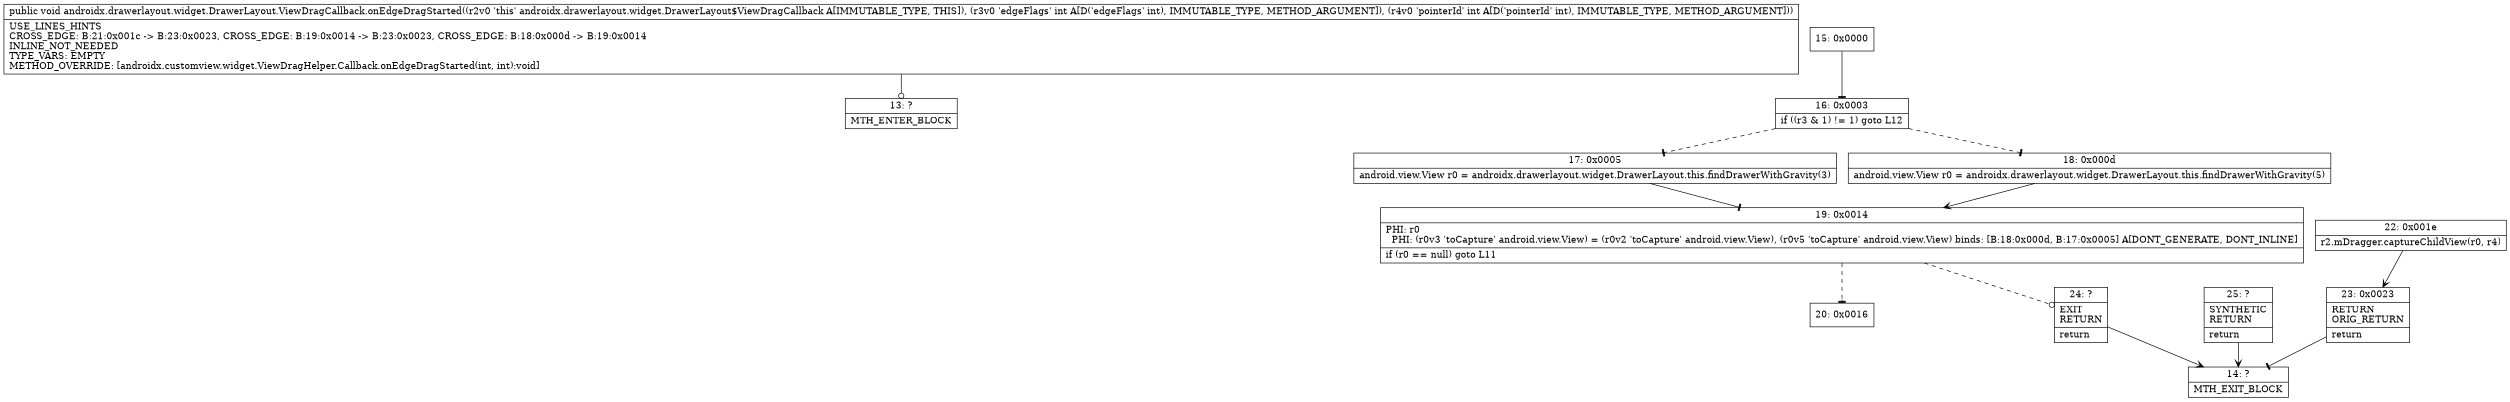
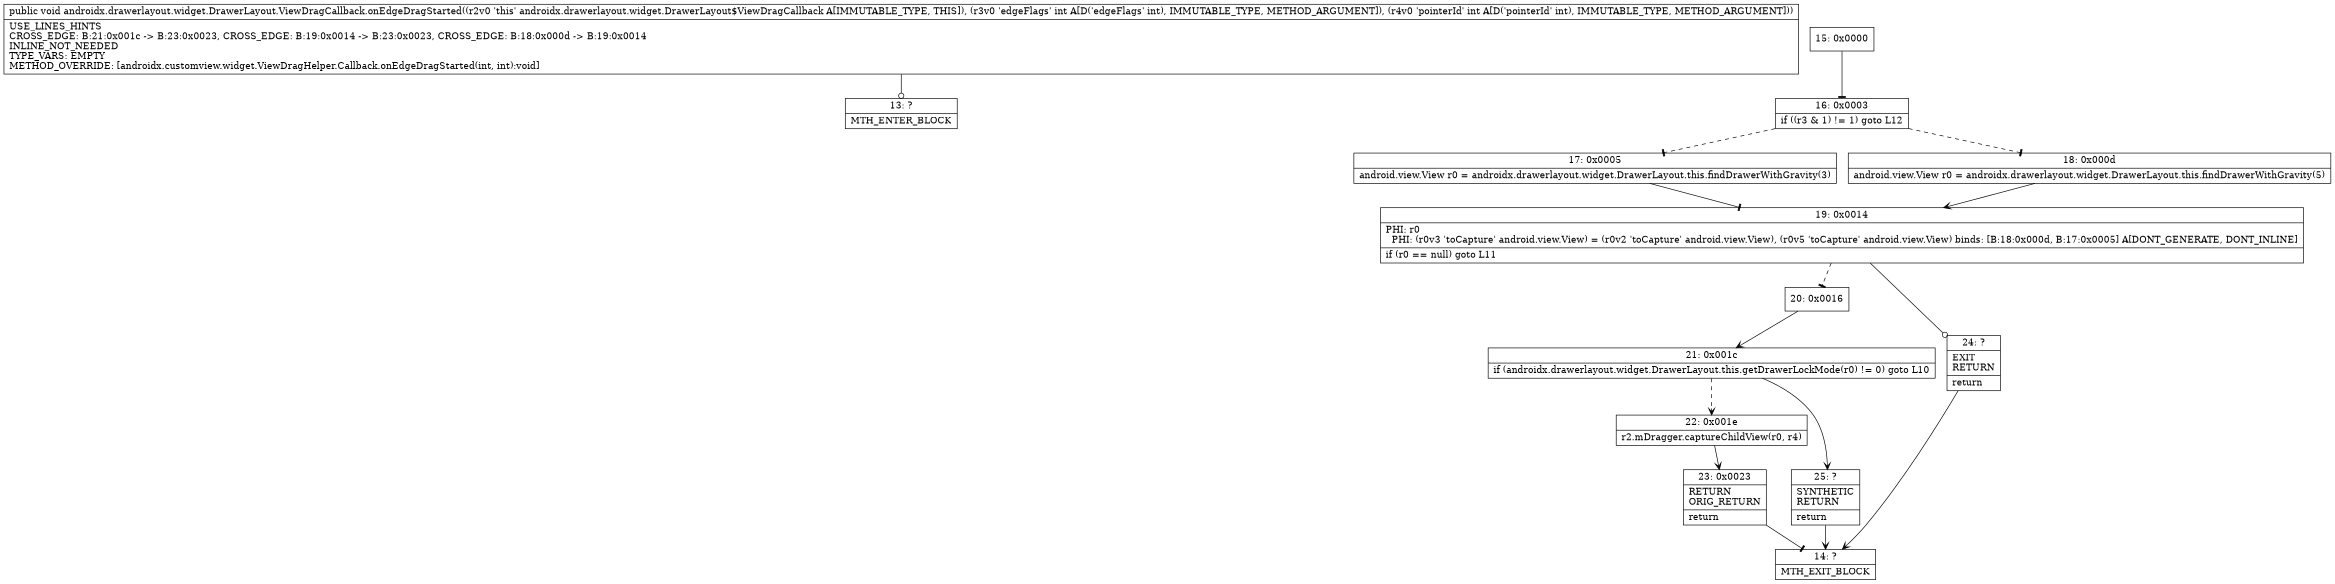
(1987, 283) -> (1907, 298)
none -> (1712, 363)
